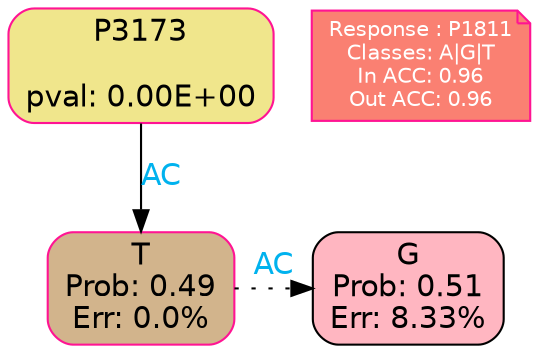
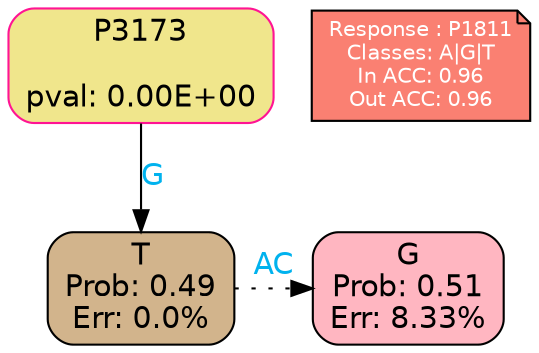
(421, 66) -> (421, 66)
(161, 177) -> (153, 177)
(141, 288) -> (141, 288)
